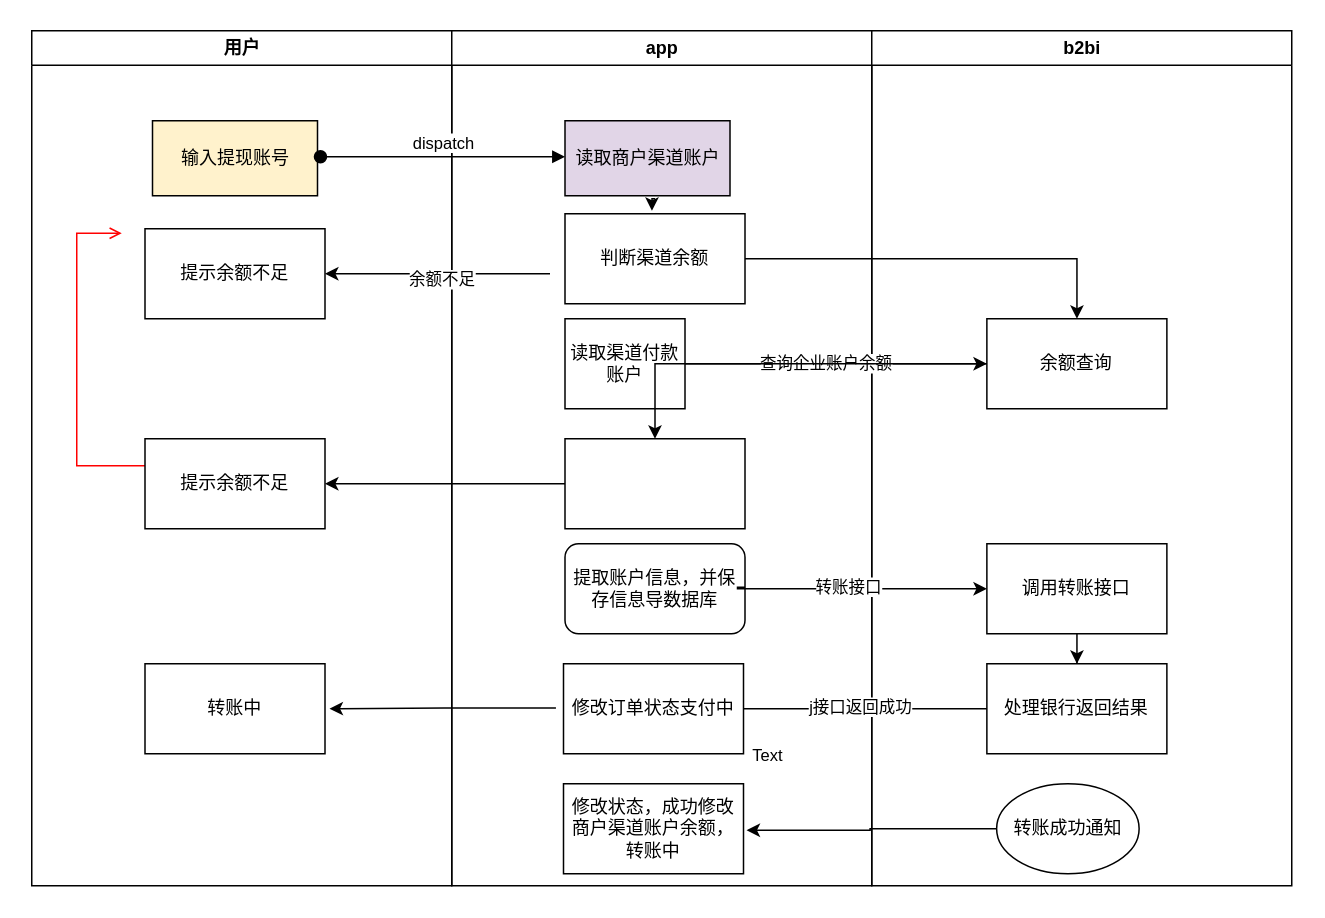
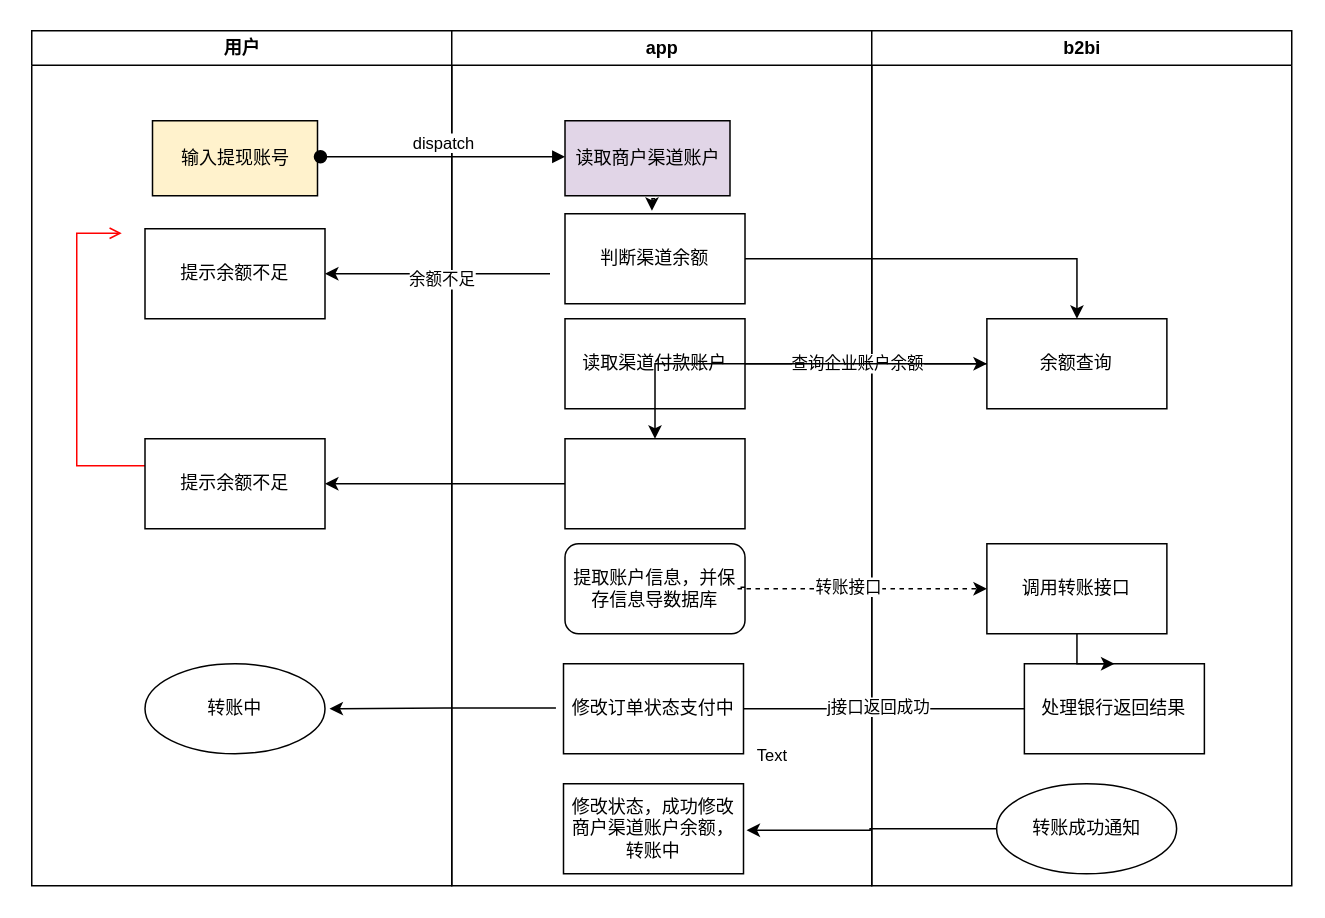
(625, 364) -> (655, 364)
(927, 589) -> (927, 589)
(235, 709) -> (235, 709)
(1077, 709) -> (1114, 709)
(1068, 829) -> (1086, 829)
